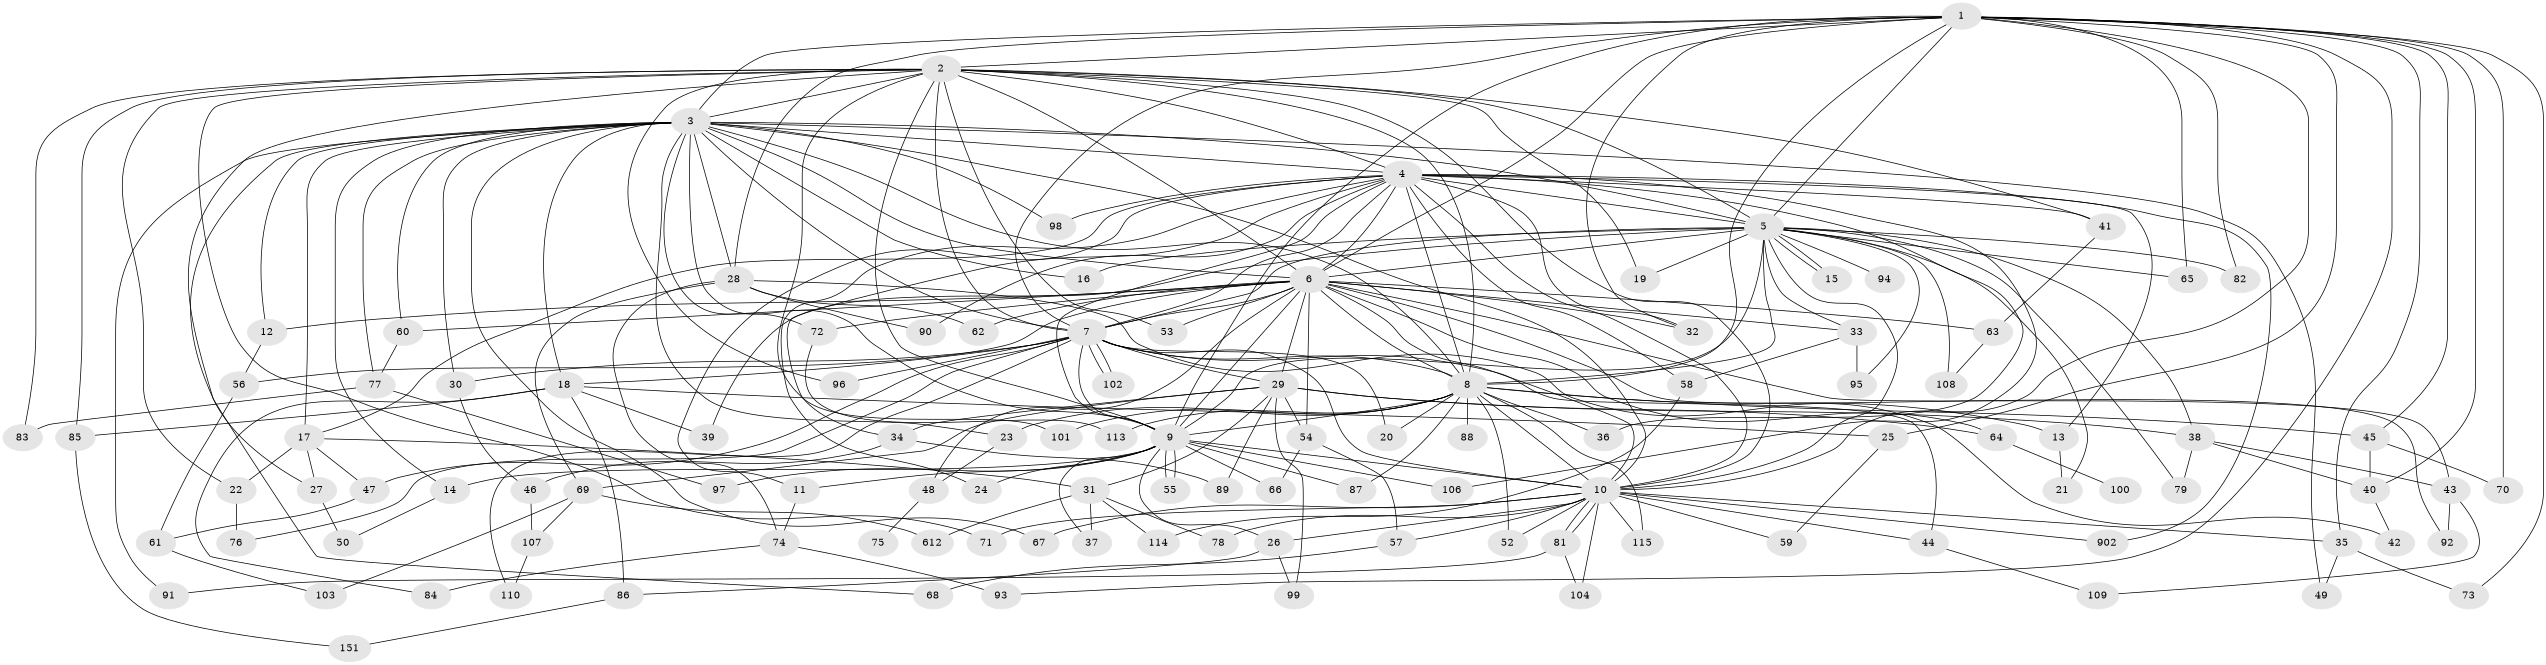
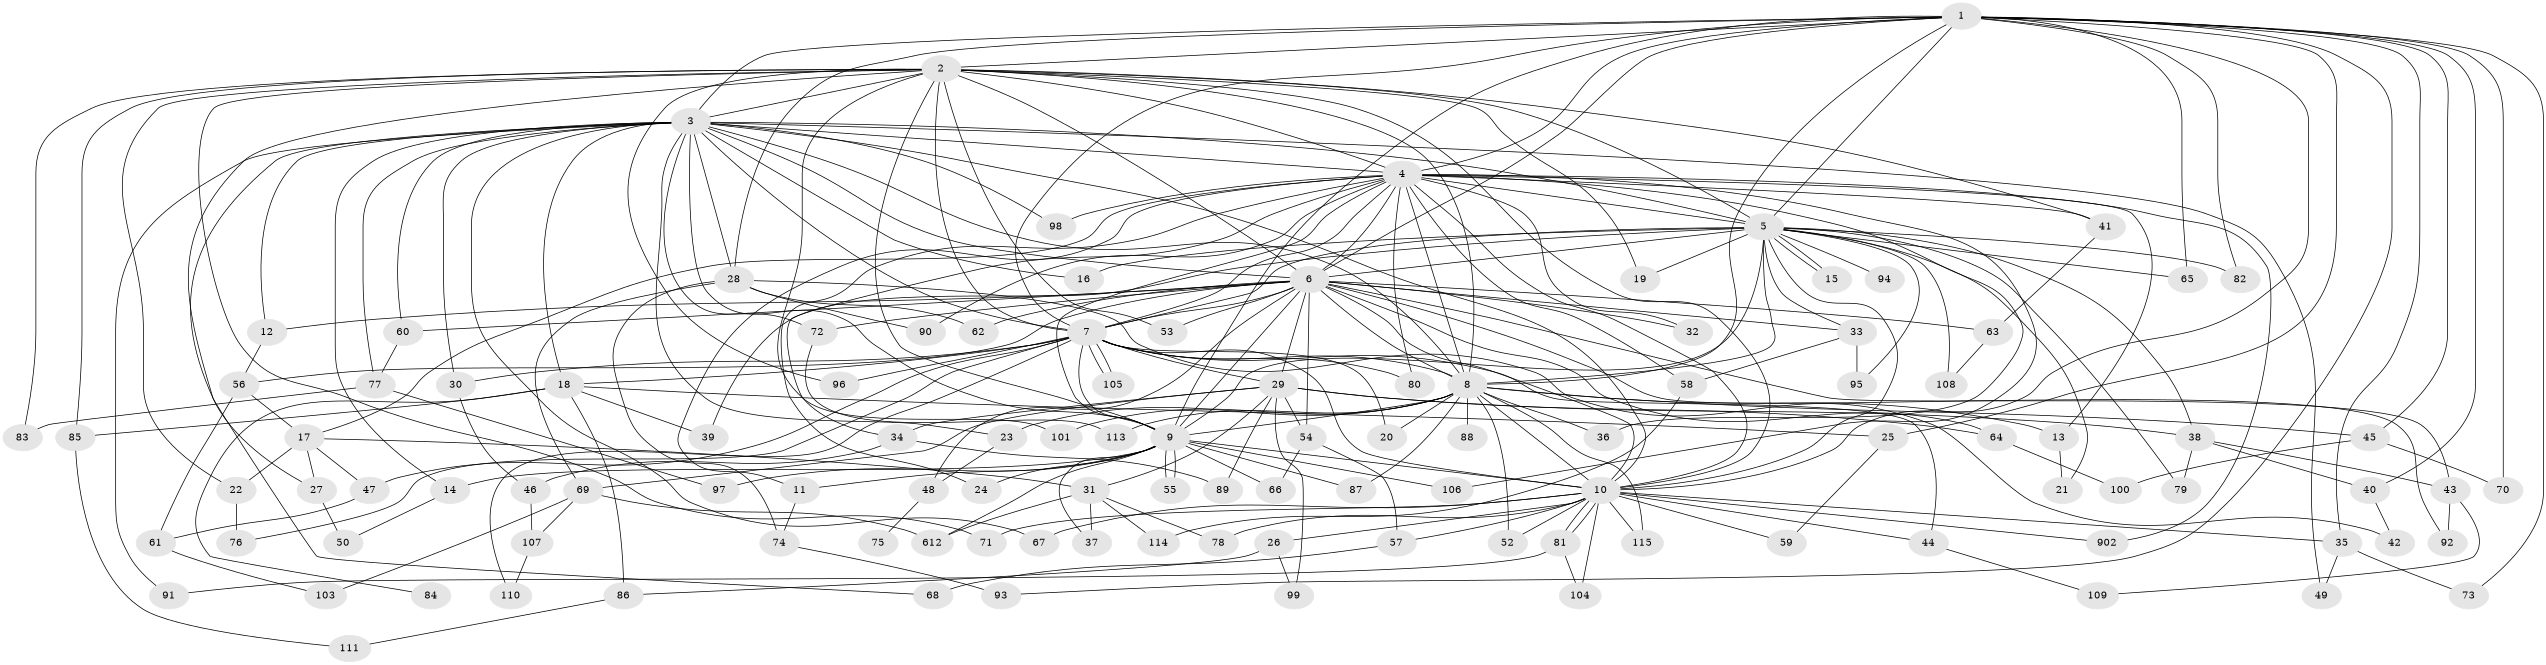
(1651, 81) -> (1663, 44)
(363, 149) -> (270, 410)
(1113, 385) -> (1113, 385)
none -> (1415, 385)
(2370, 464) -> (2243, 458)
(1186, 525) -> (1058, 477)
(604, 564) -> none
(350, 649) -> (350, 649)
